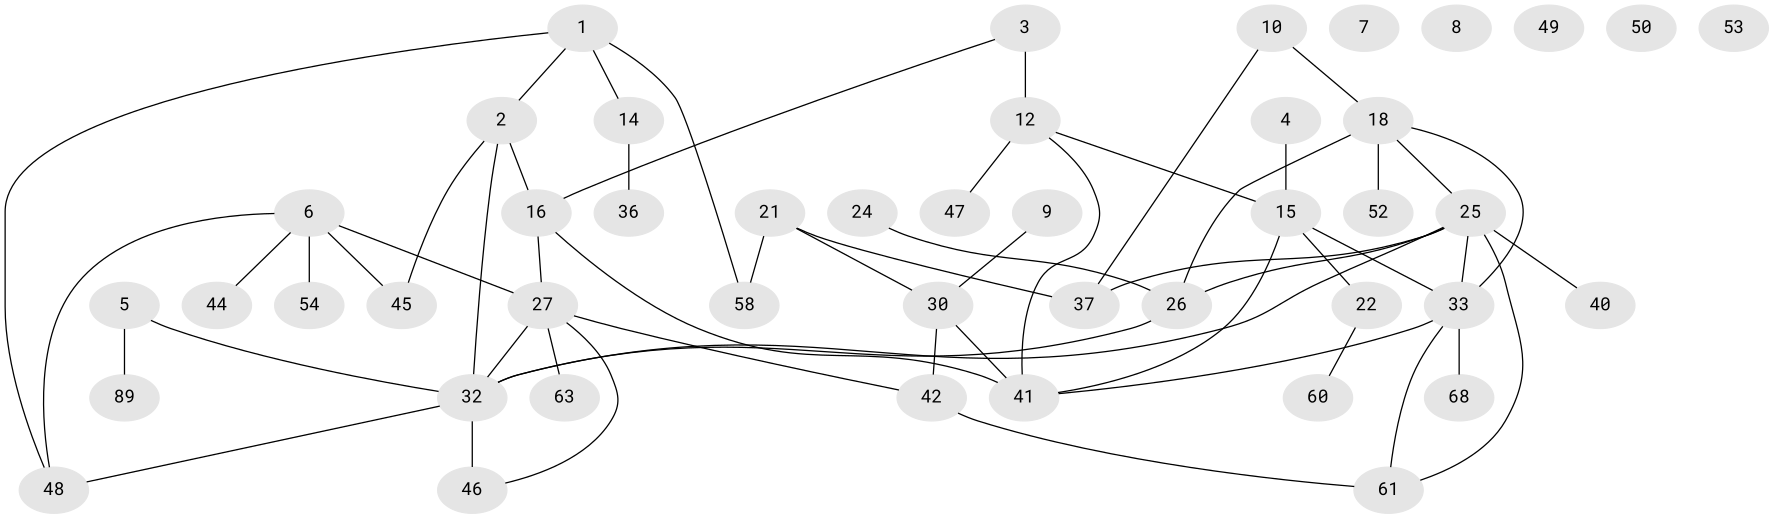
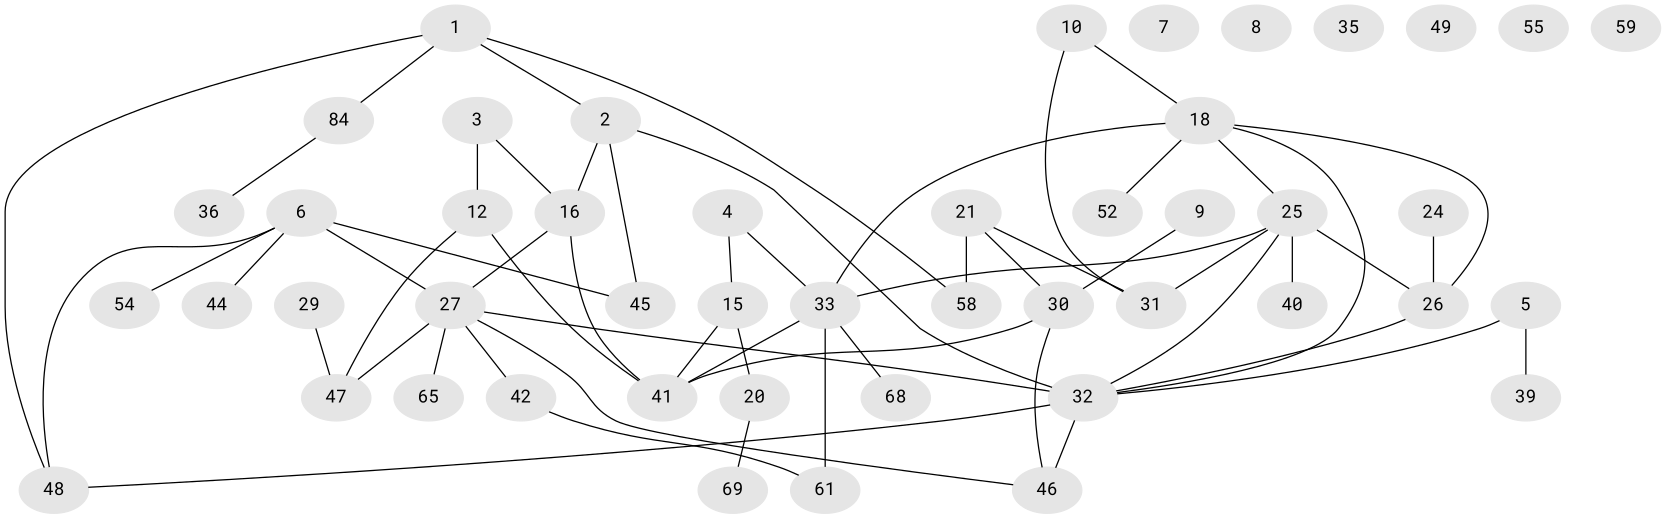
none -> (1349, 28)
(1641, 28) -> (1534, 28)
(1734, 28) -> (1626, 28)
(629, 121) -> (339, 121)
(1156, 167) -> none
(1382, 264) -> (776, 259)
none -> (309, 305)
(1084, 305) -> (1151, 305)
(1367, 305) -> (755, 398)
none -> (1350, 311)
(935, 347) -> (1035, 397)
none -> (393, 352)
(1521, 379) -> none
(124, 398) -> (1526, 398)
(565, 398) -> (429, 398)
(1318, 398) -> (733, 490)
